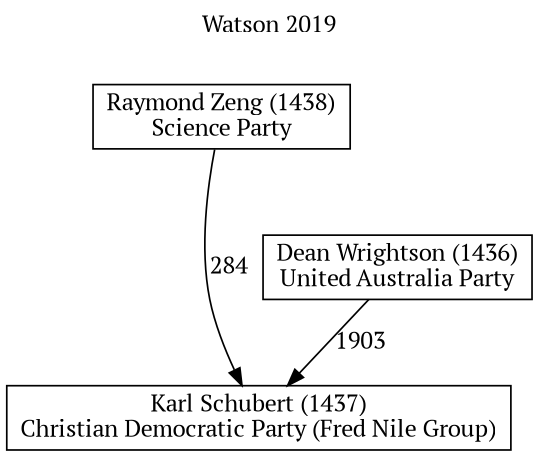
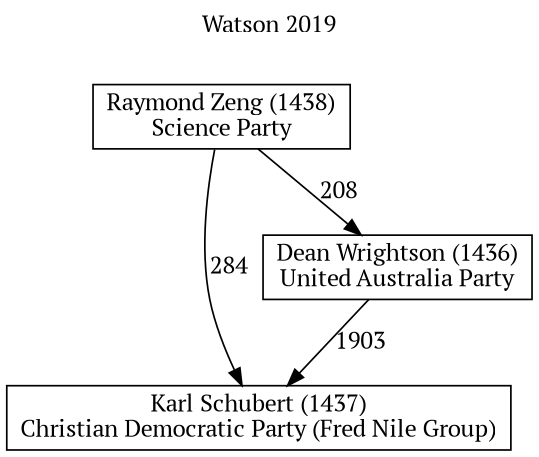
none -> (303, 186)
